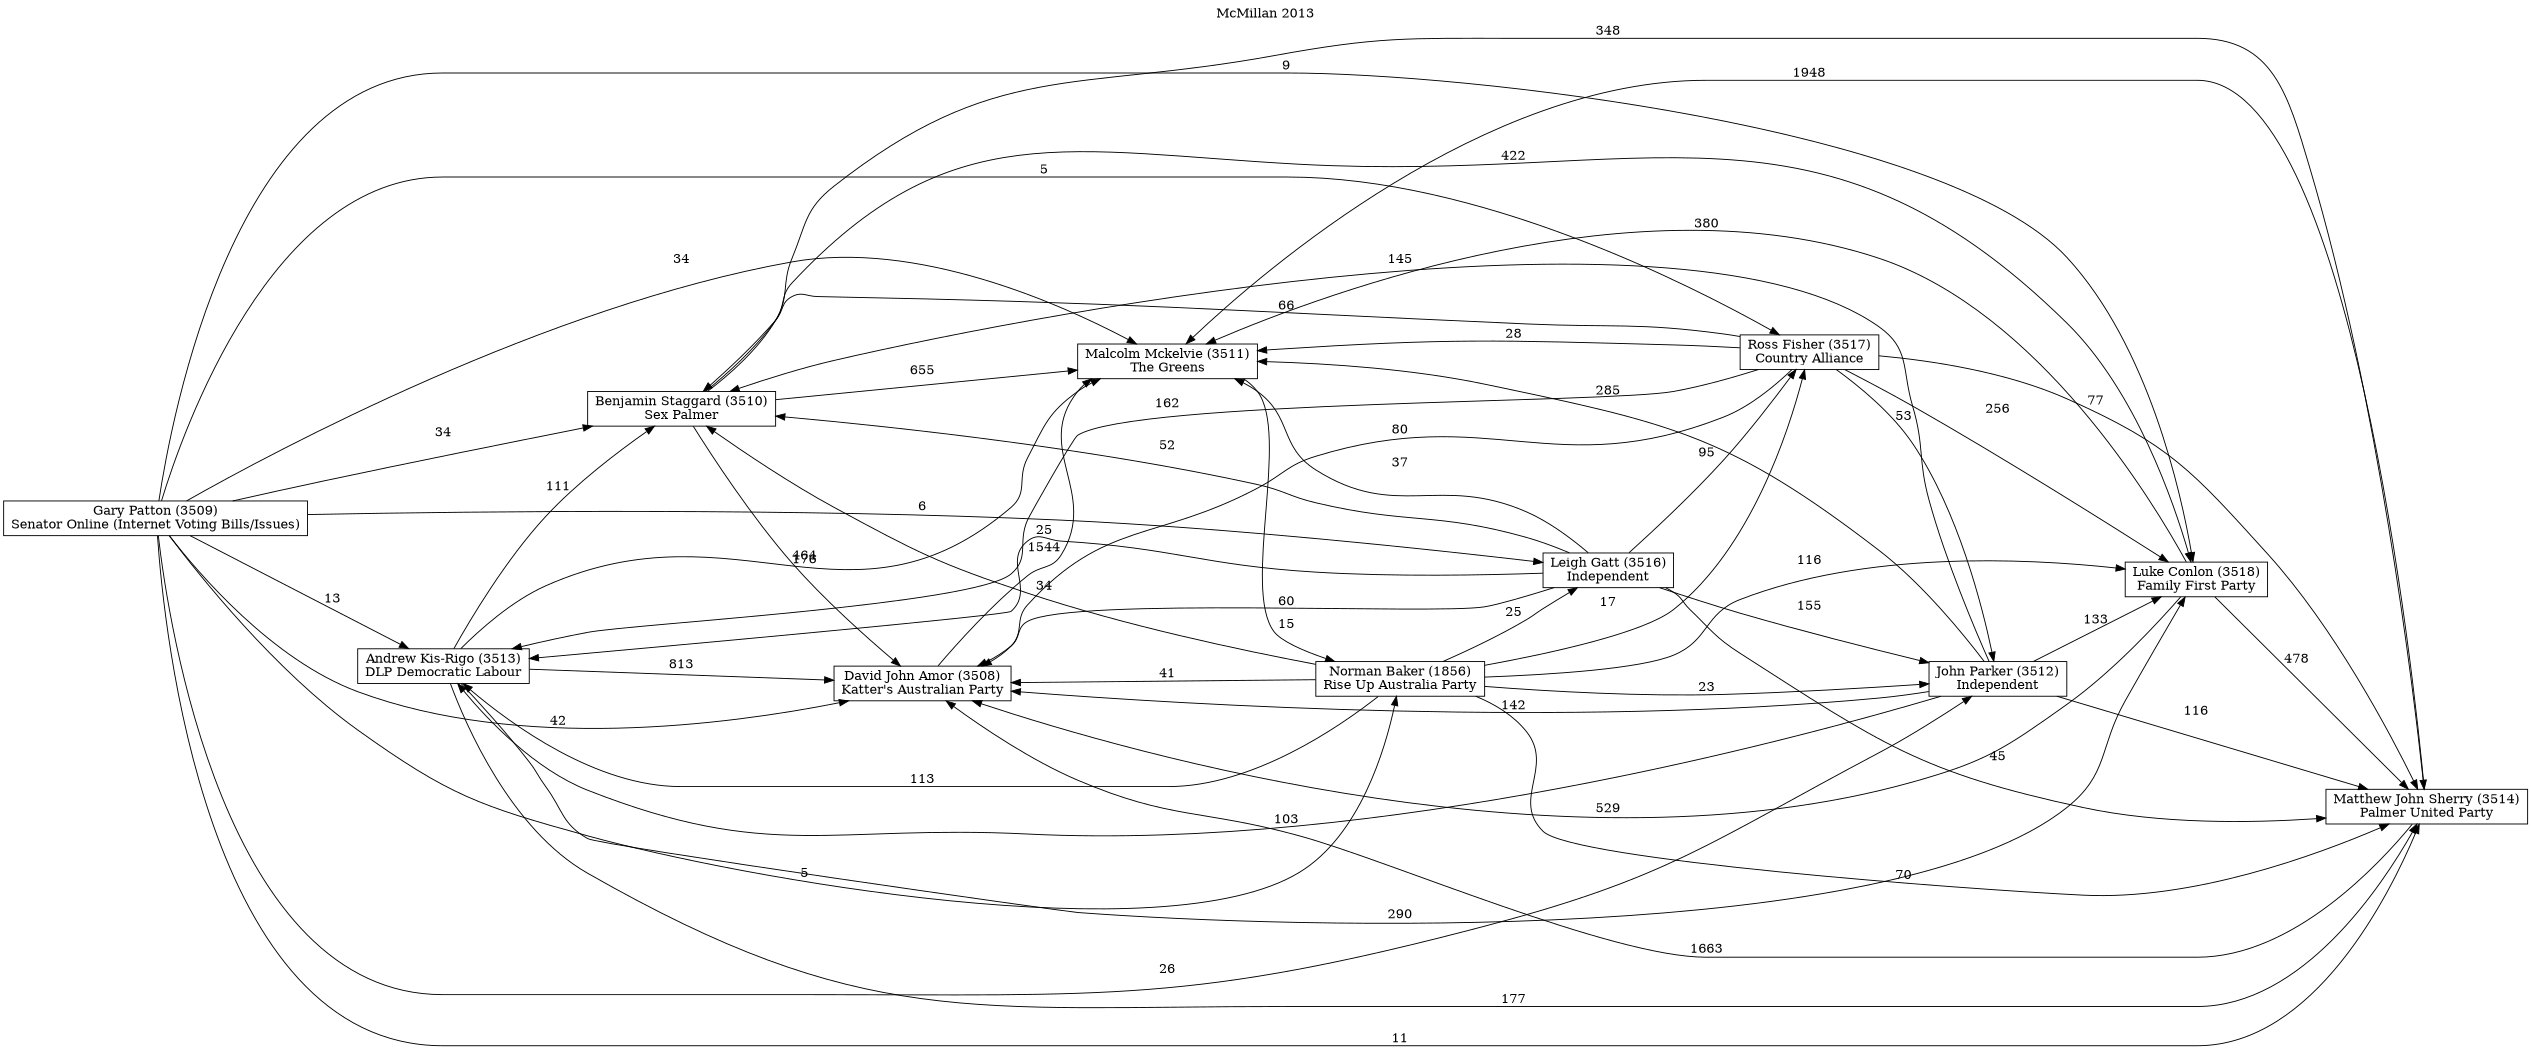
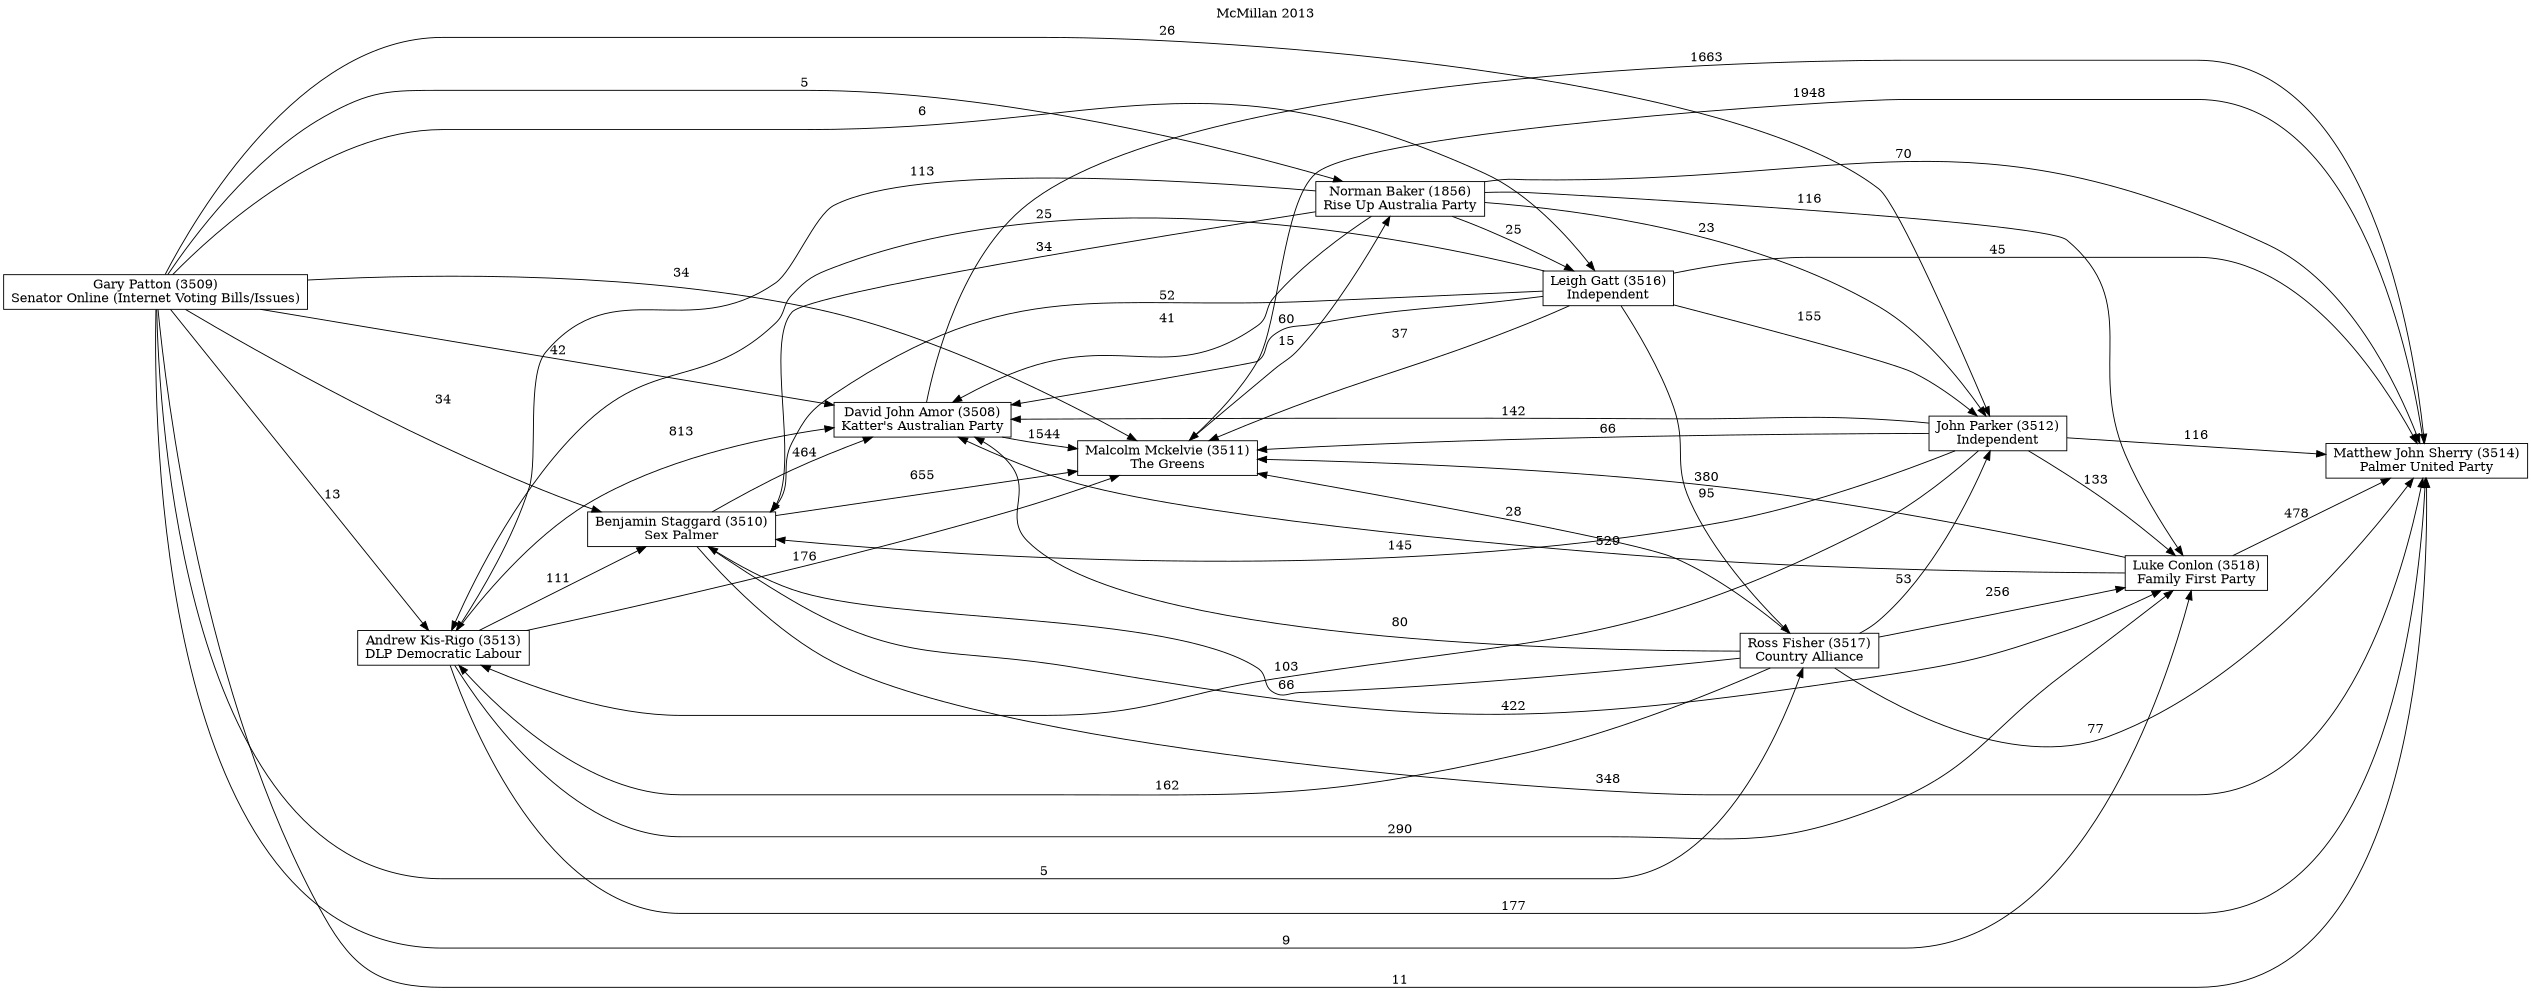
(1608, 391) -> (1608, 429)
(1699, 586) -> none
(1682, 955) -> (1726, 65)
